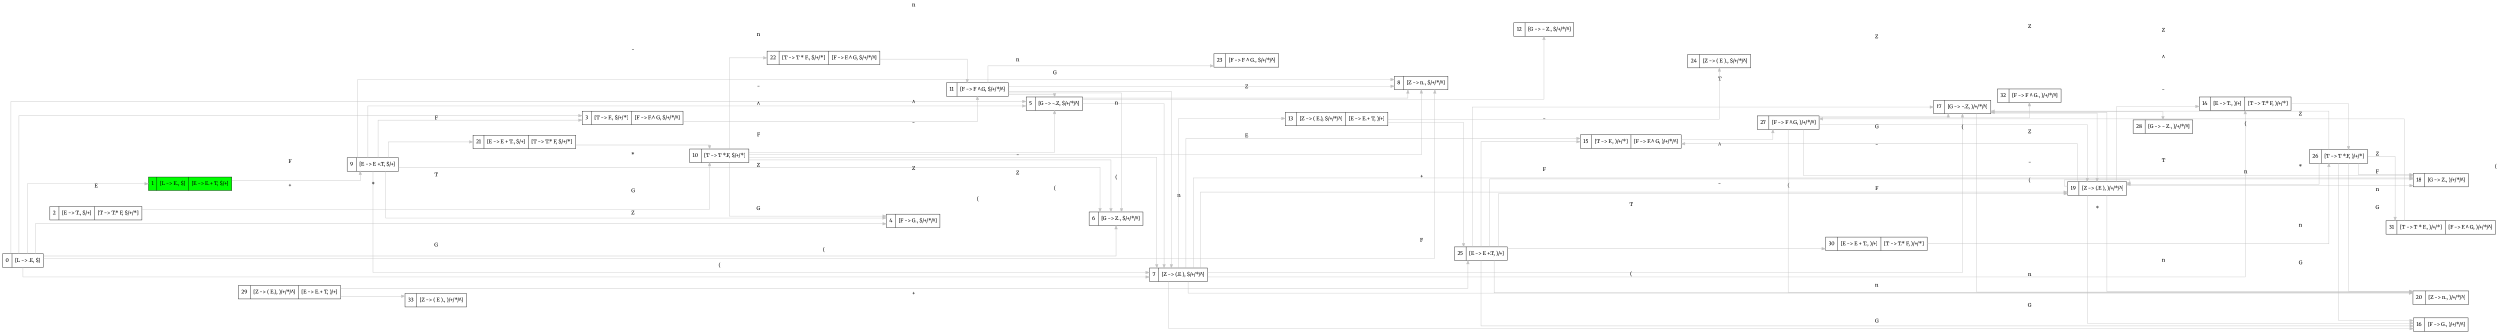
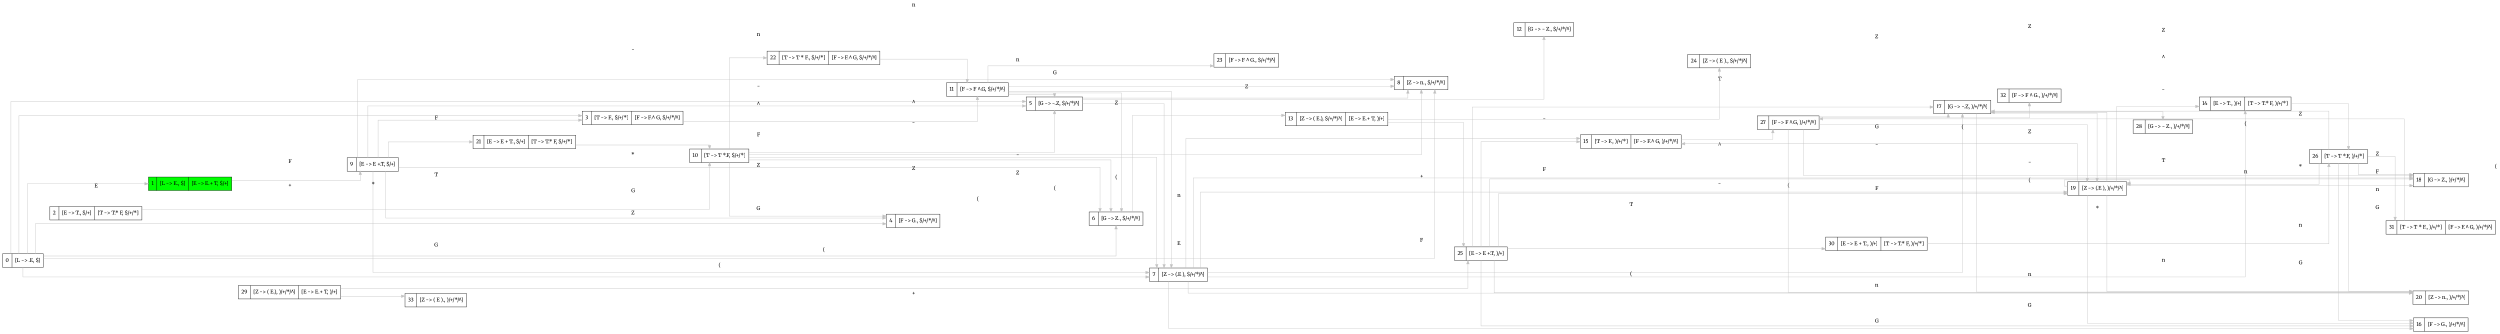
(1116, 103) -> (1116, 103)
(1179, 142) -> (1159, 115)
